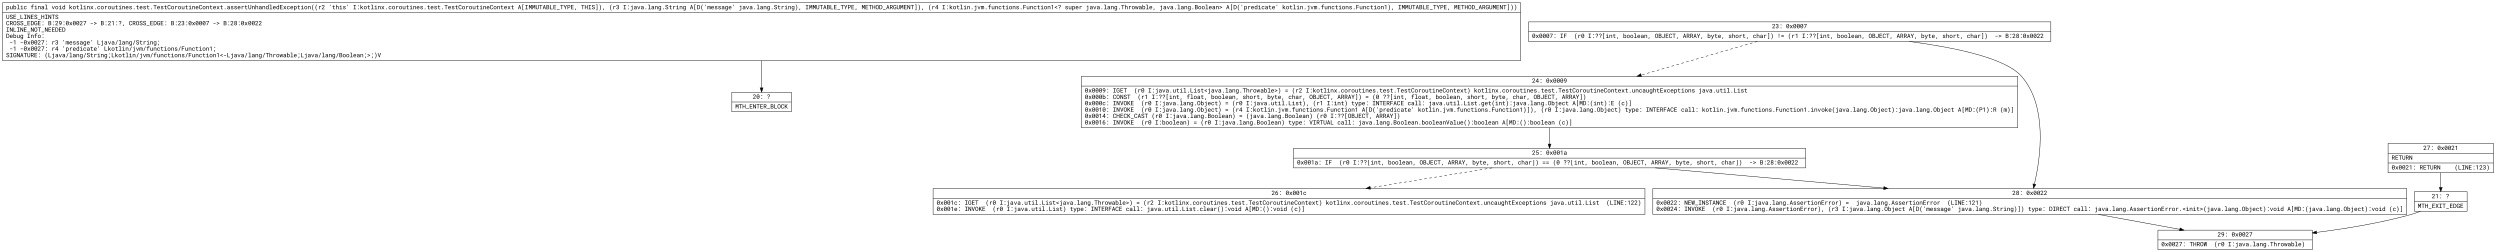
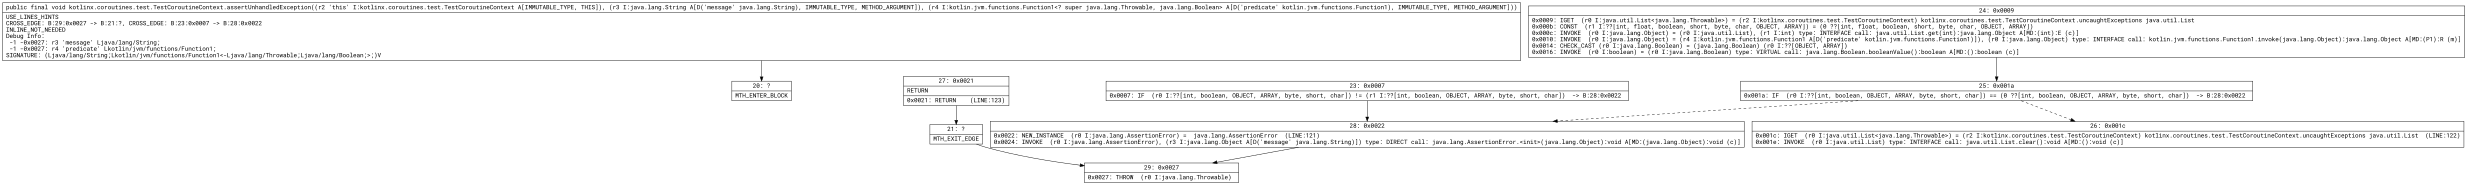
(1699, 58) -> none
(1770, 178) -> (1708, 111)
